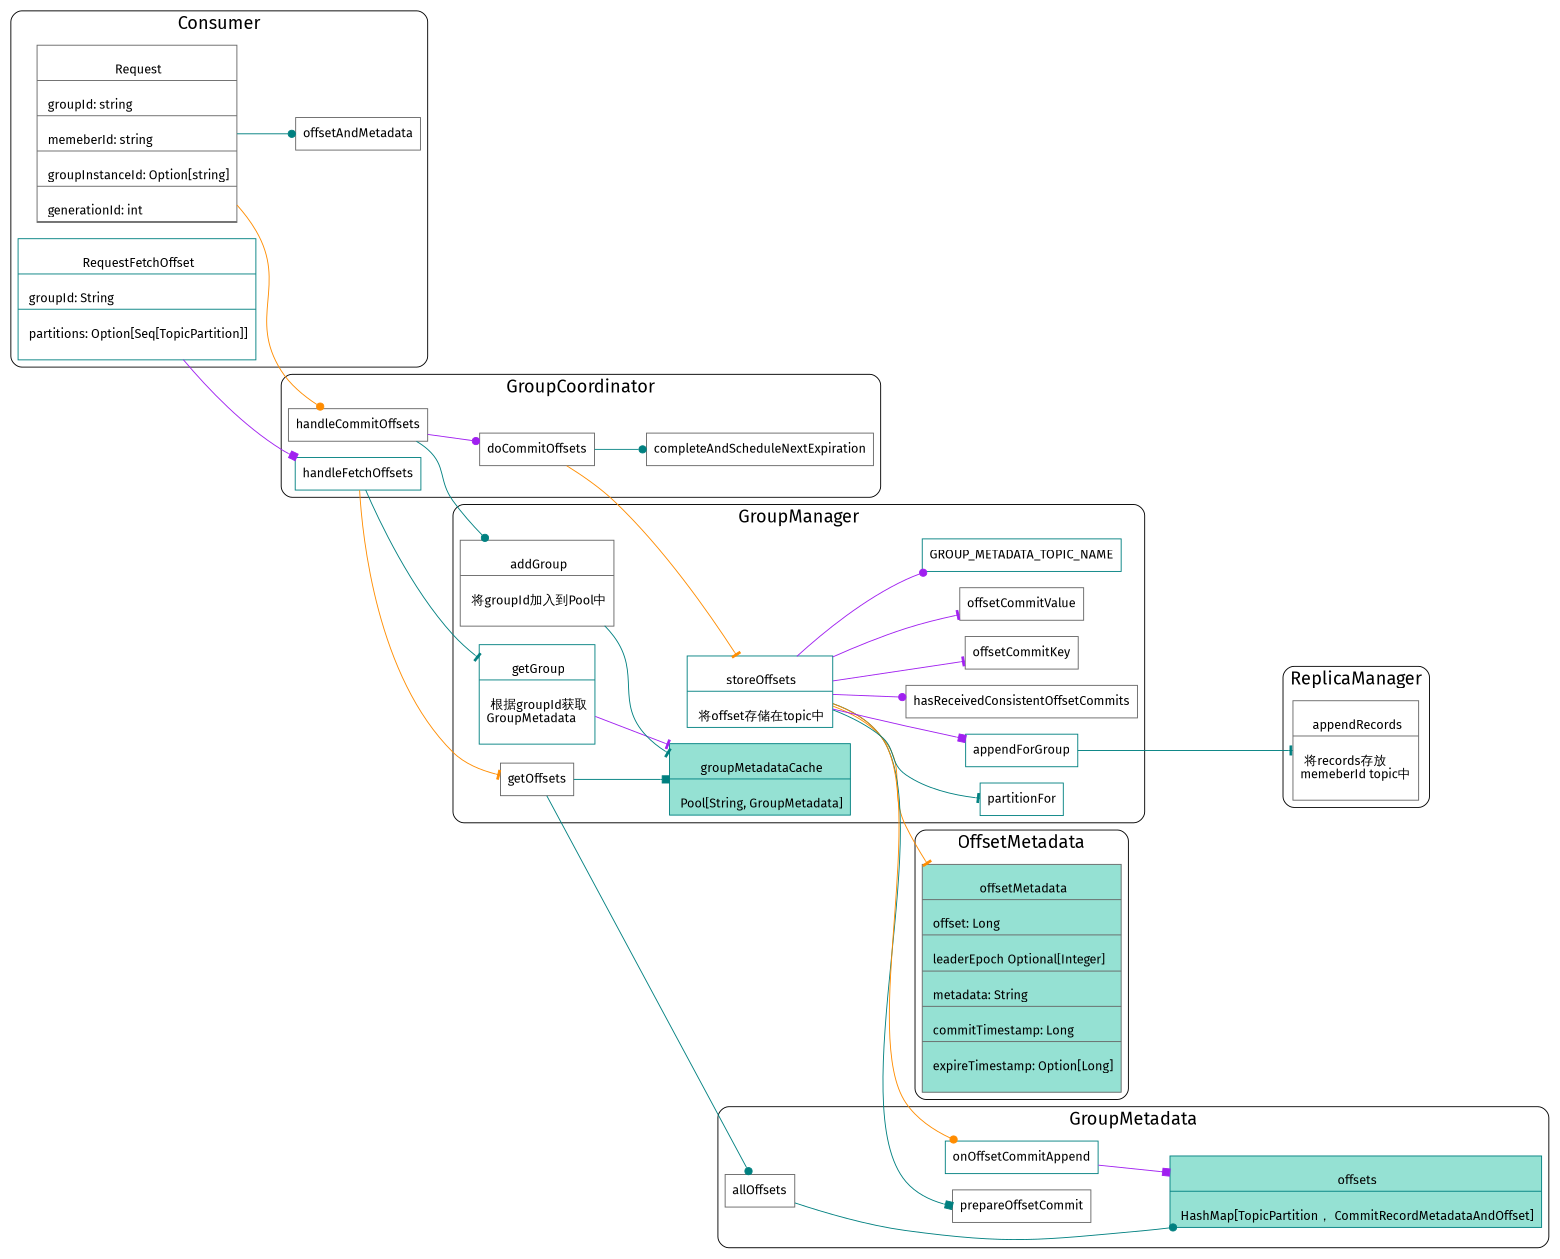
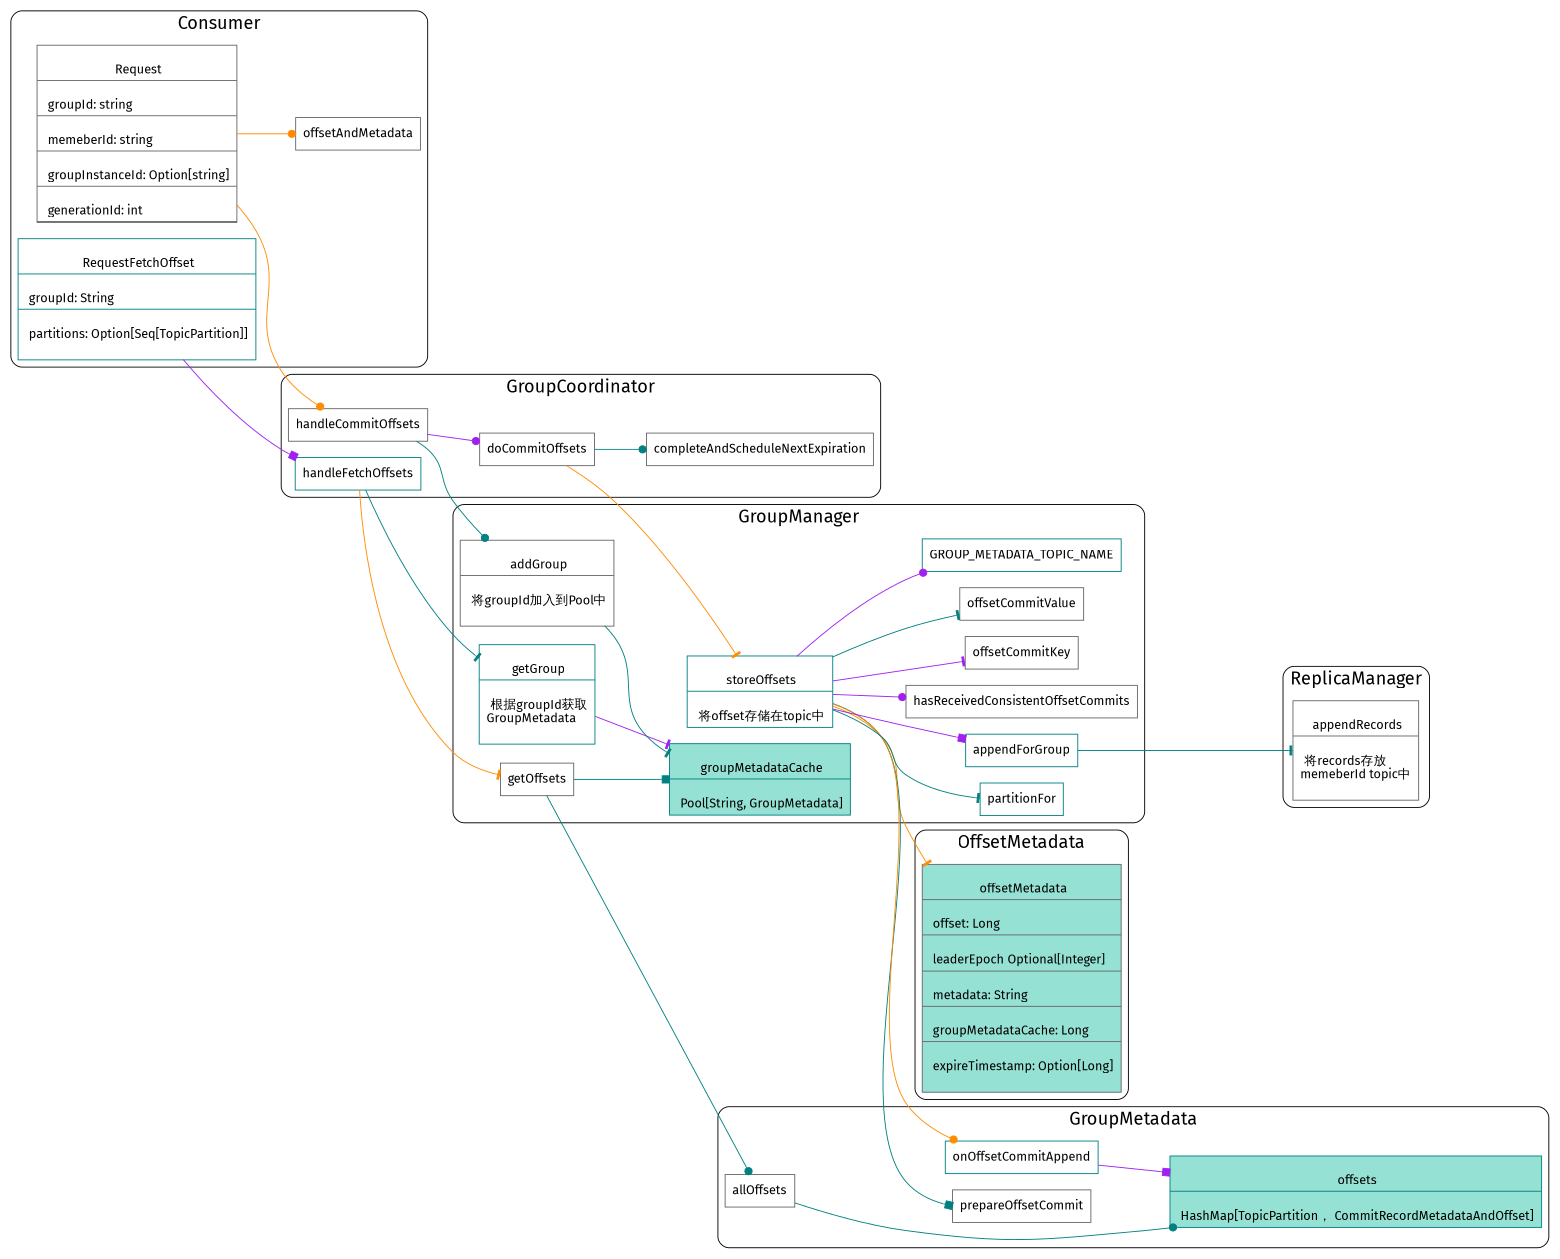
(263, 134) -> (263, 134)
(893, 633) -> (893, 633)
(1002, 1031) -> (1010, 1031)
